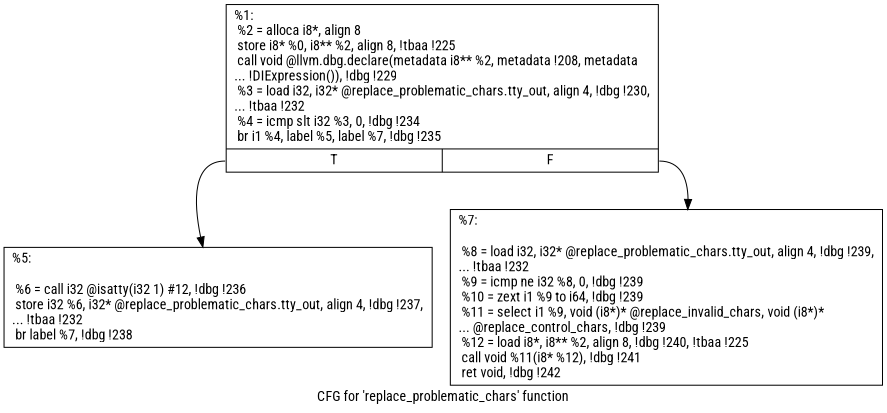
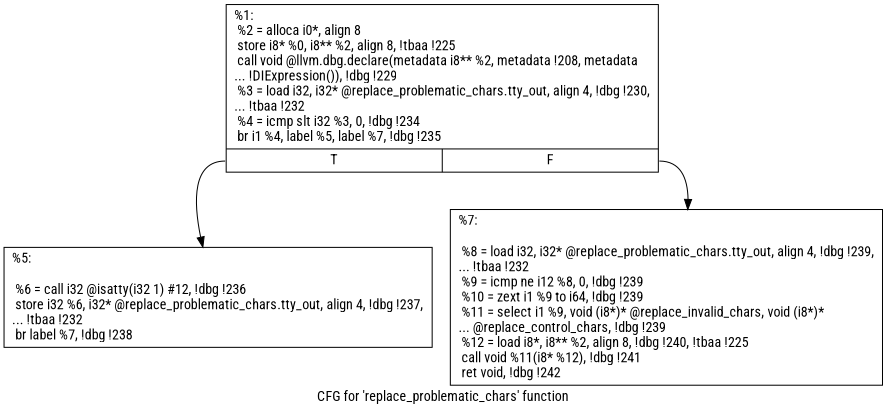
(298, 31) -> (298, 31)
(551, 282) -> (551, 282)
